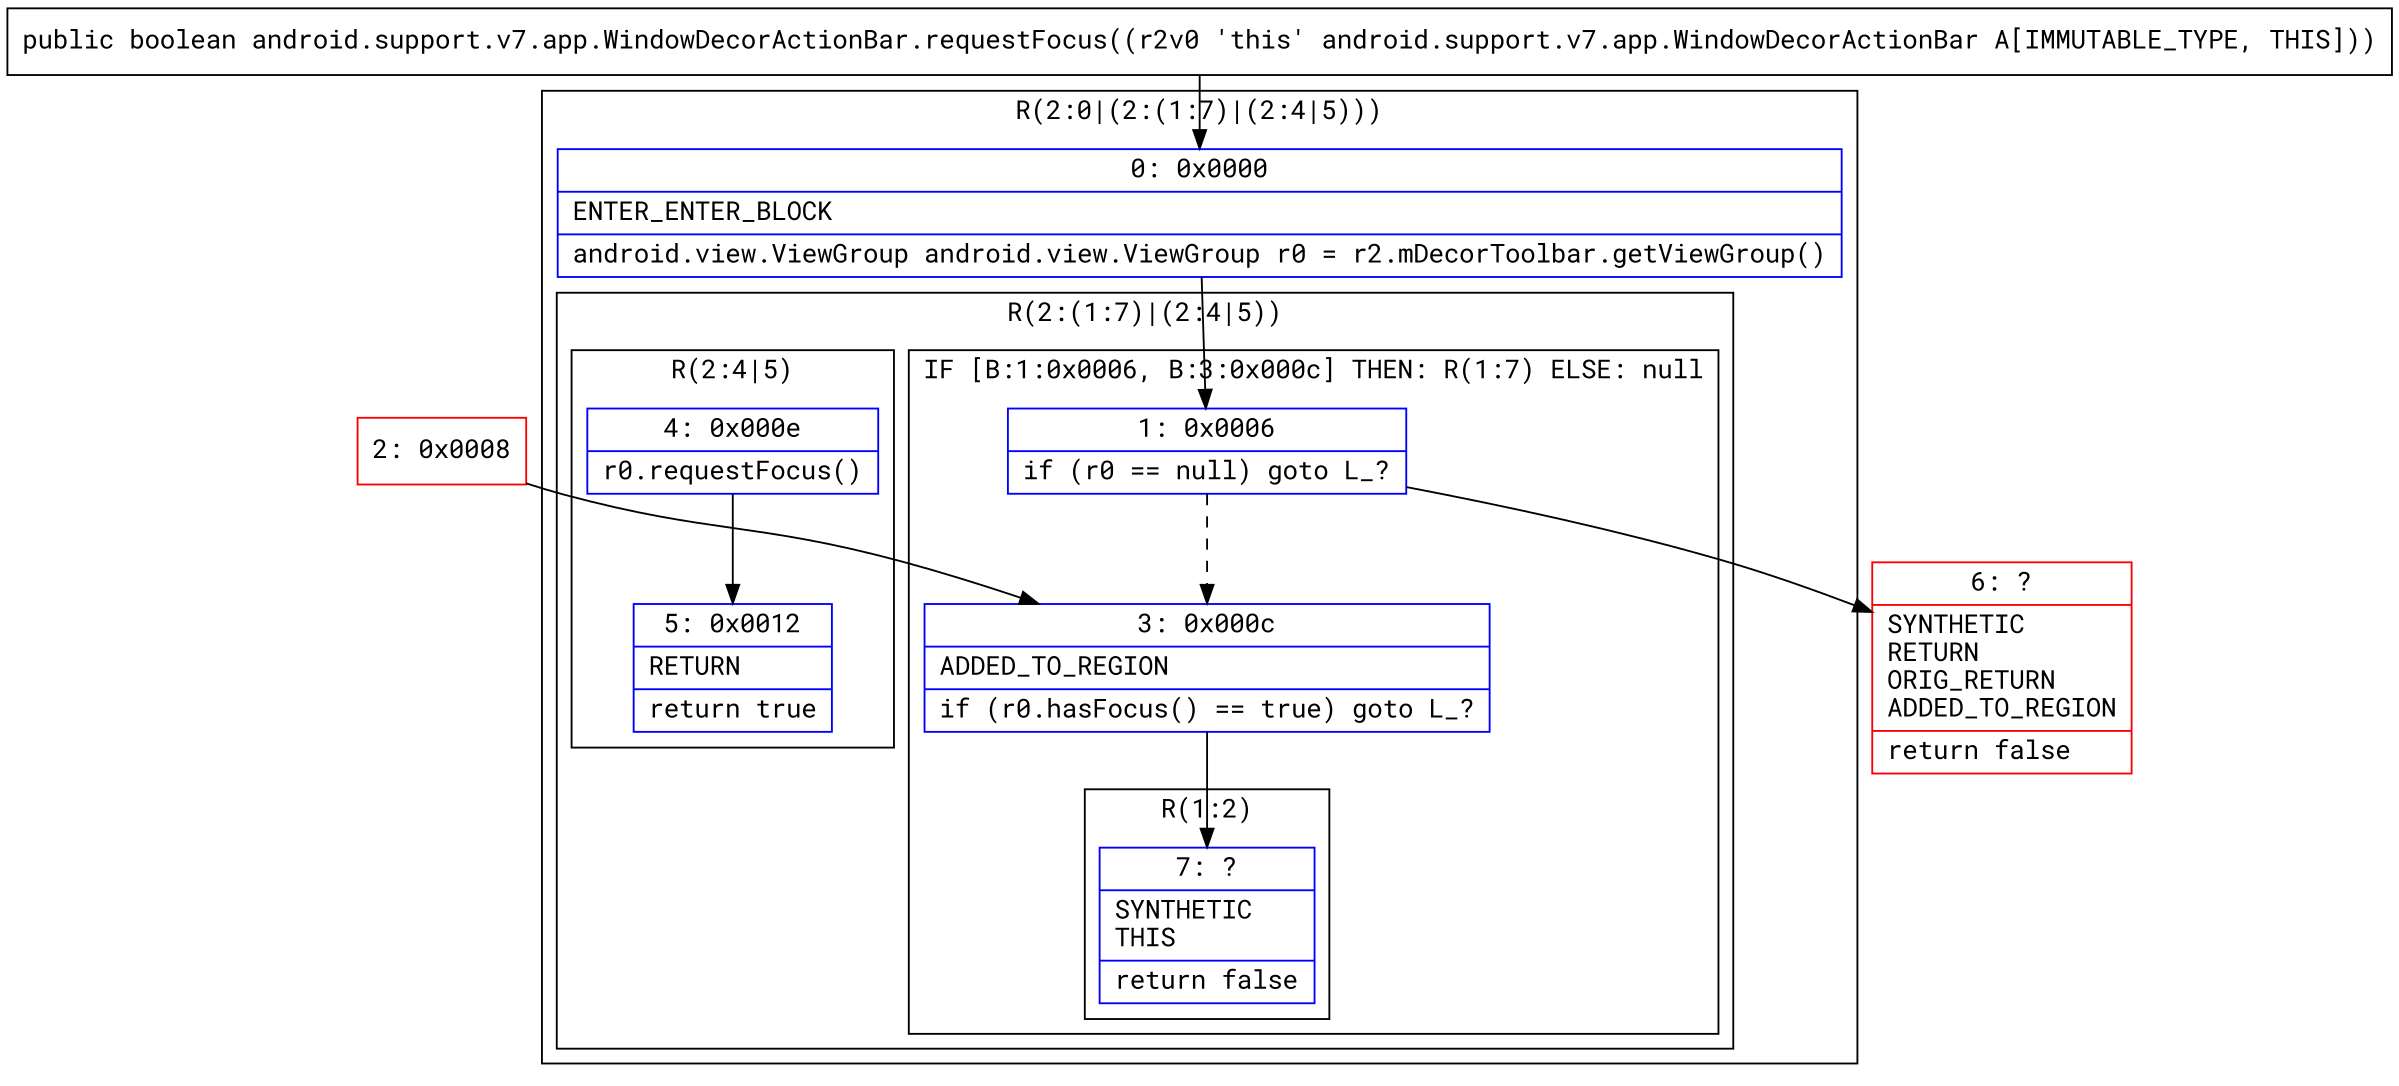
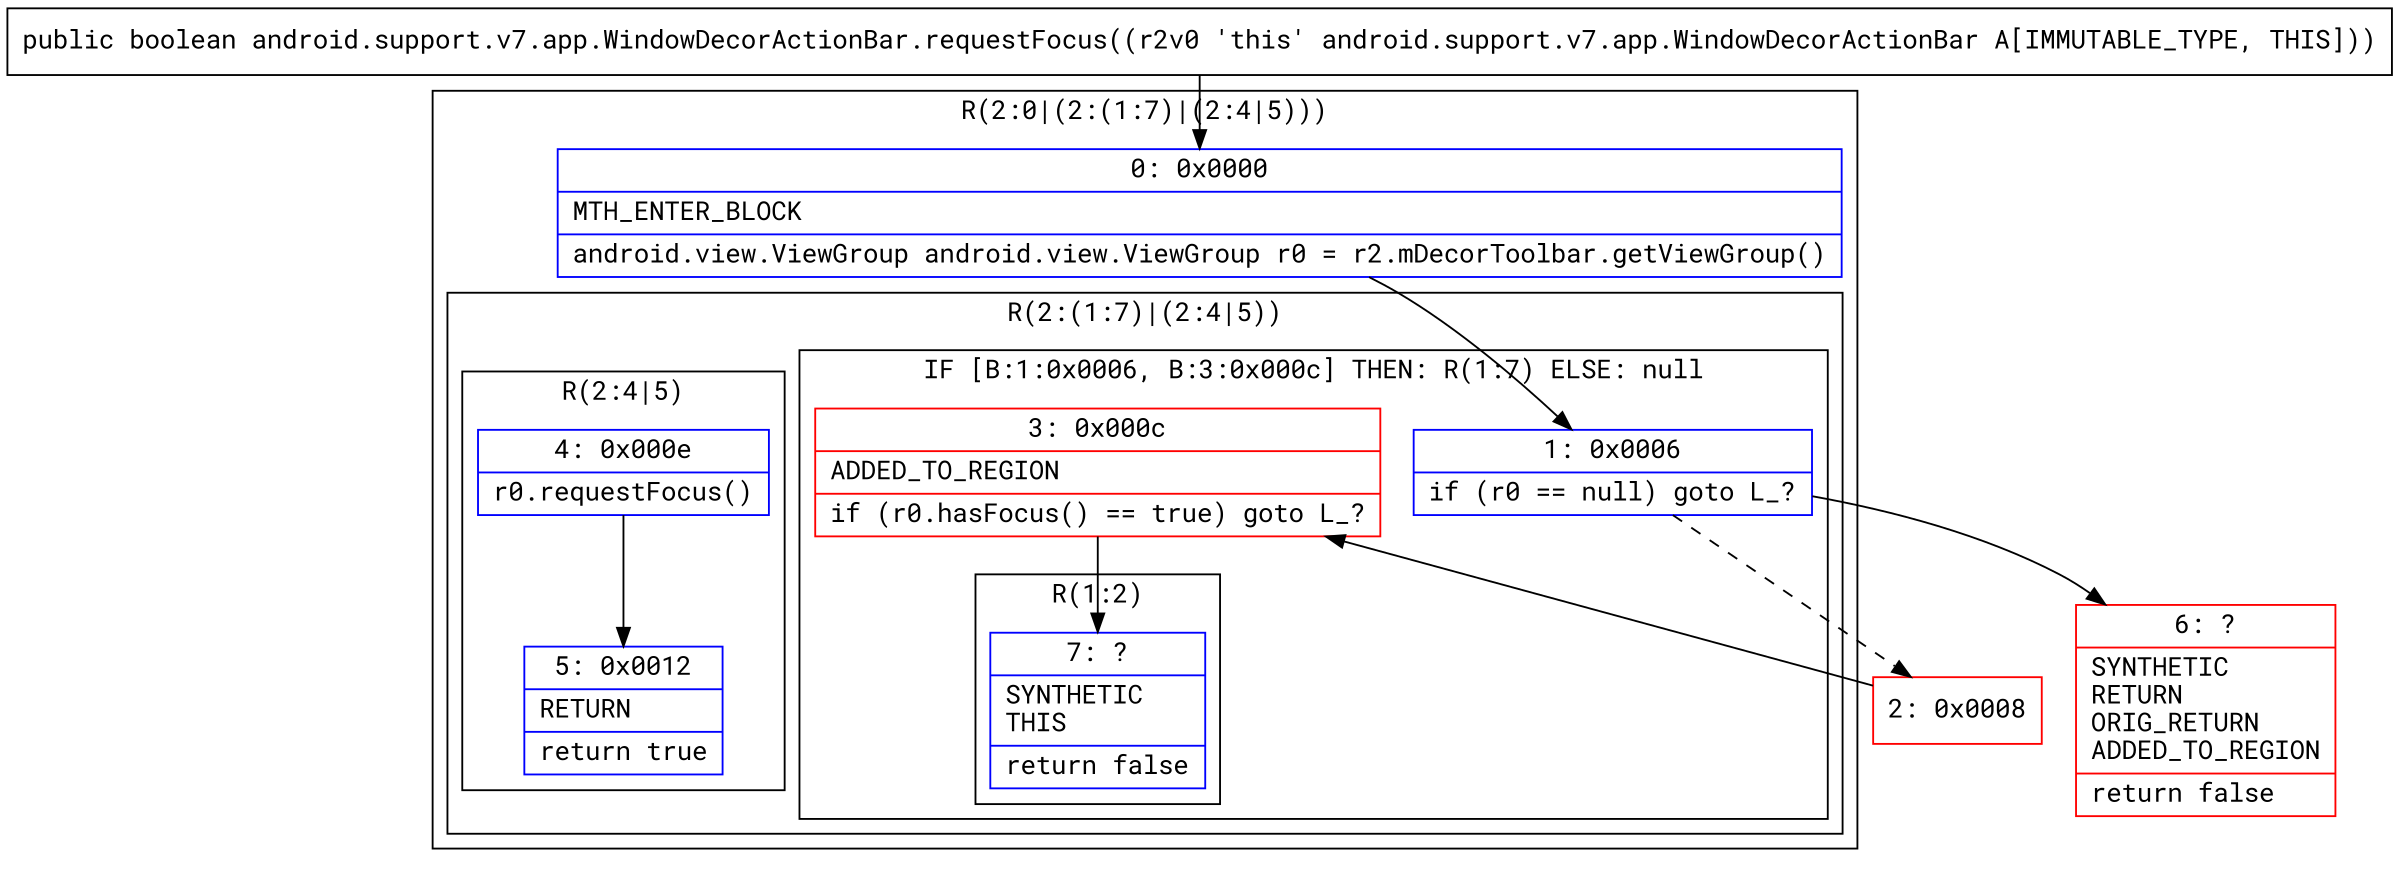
(703, 212) -> (687, 212)
(1207, 539) -> (1784, 591)
(1207, 668) -> (1098, 472)
